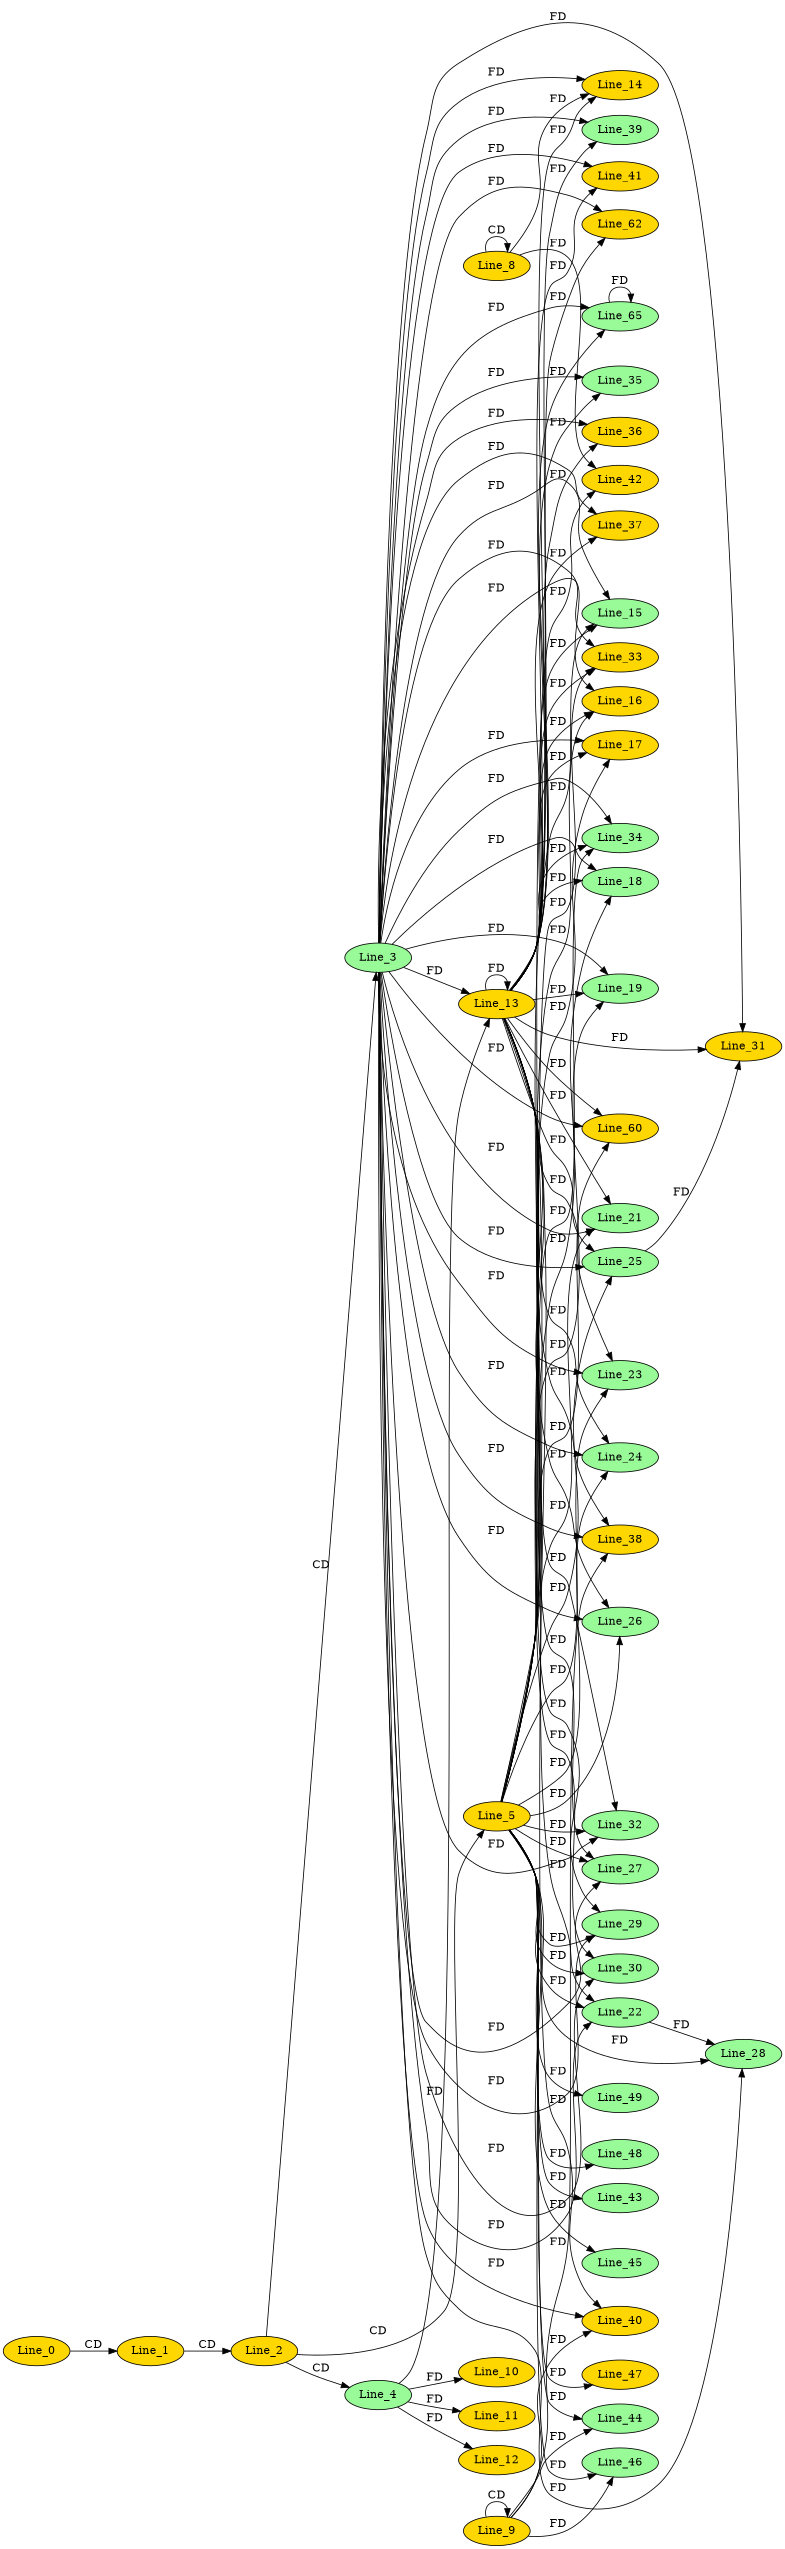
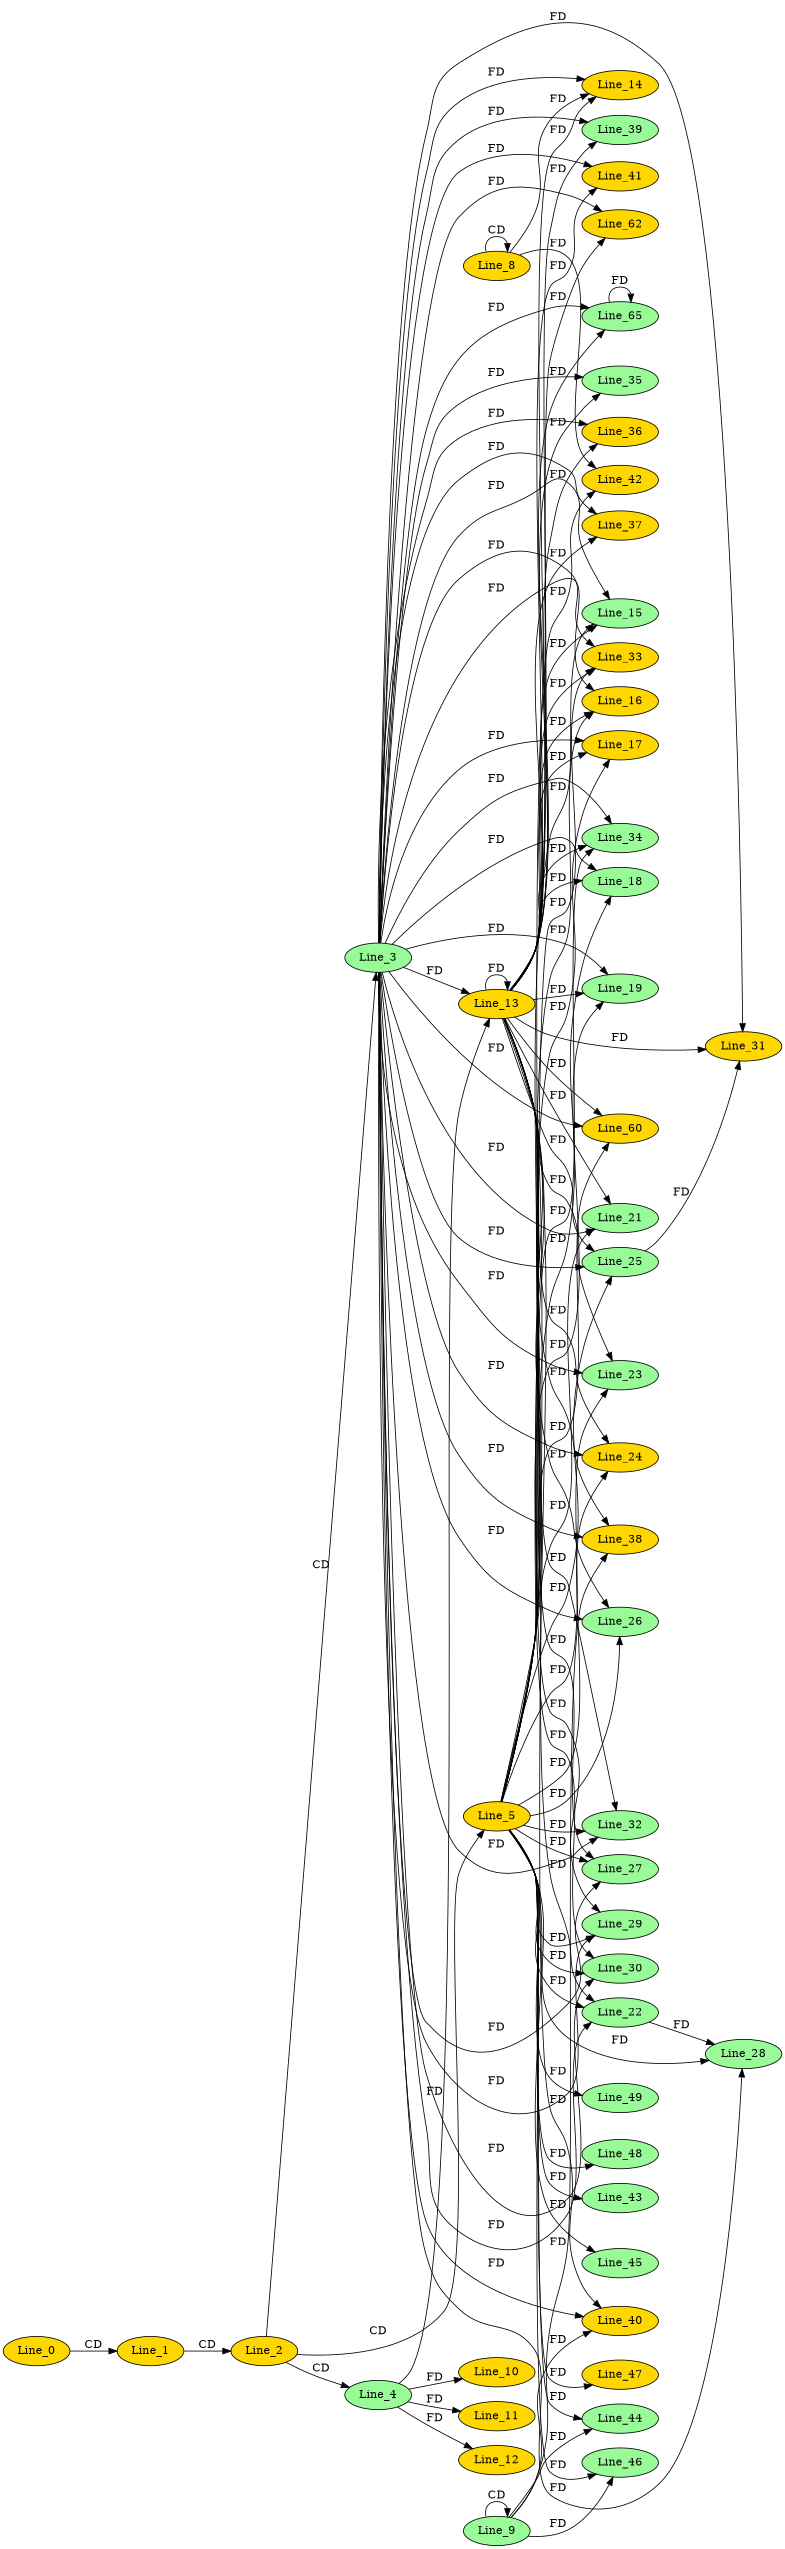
(620, 1457) -> (620, 1457)
(497, 2531) -> (497, 2531)
